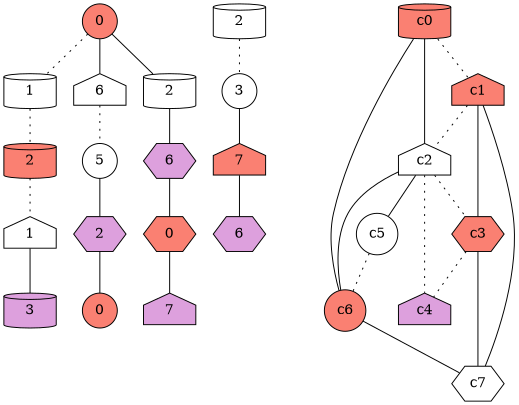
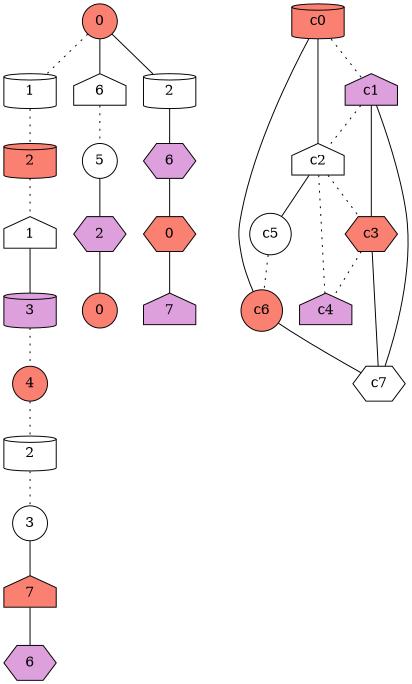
(478, 91) -> (371, 91)
(345, 219) -> none
none -> (30, 384)
